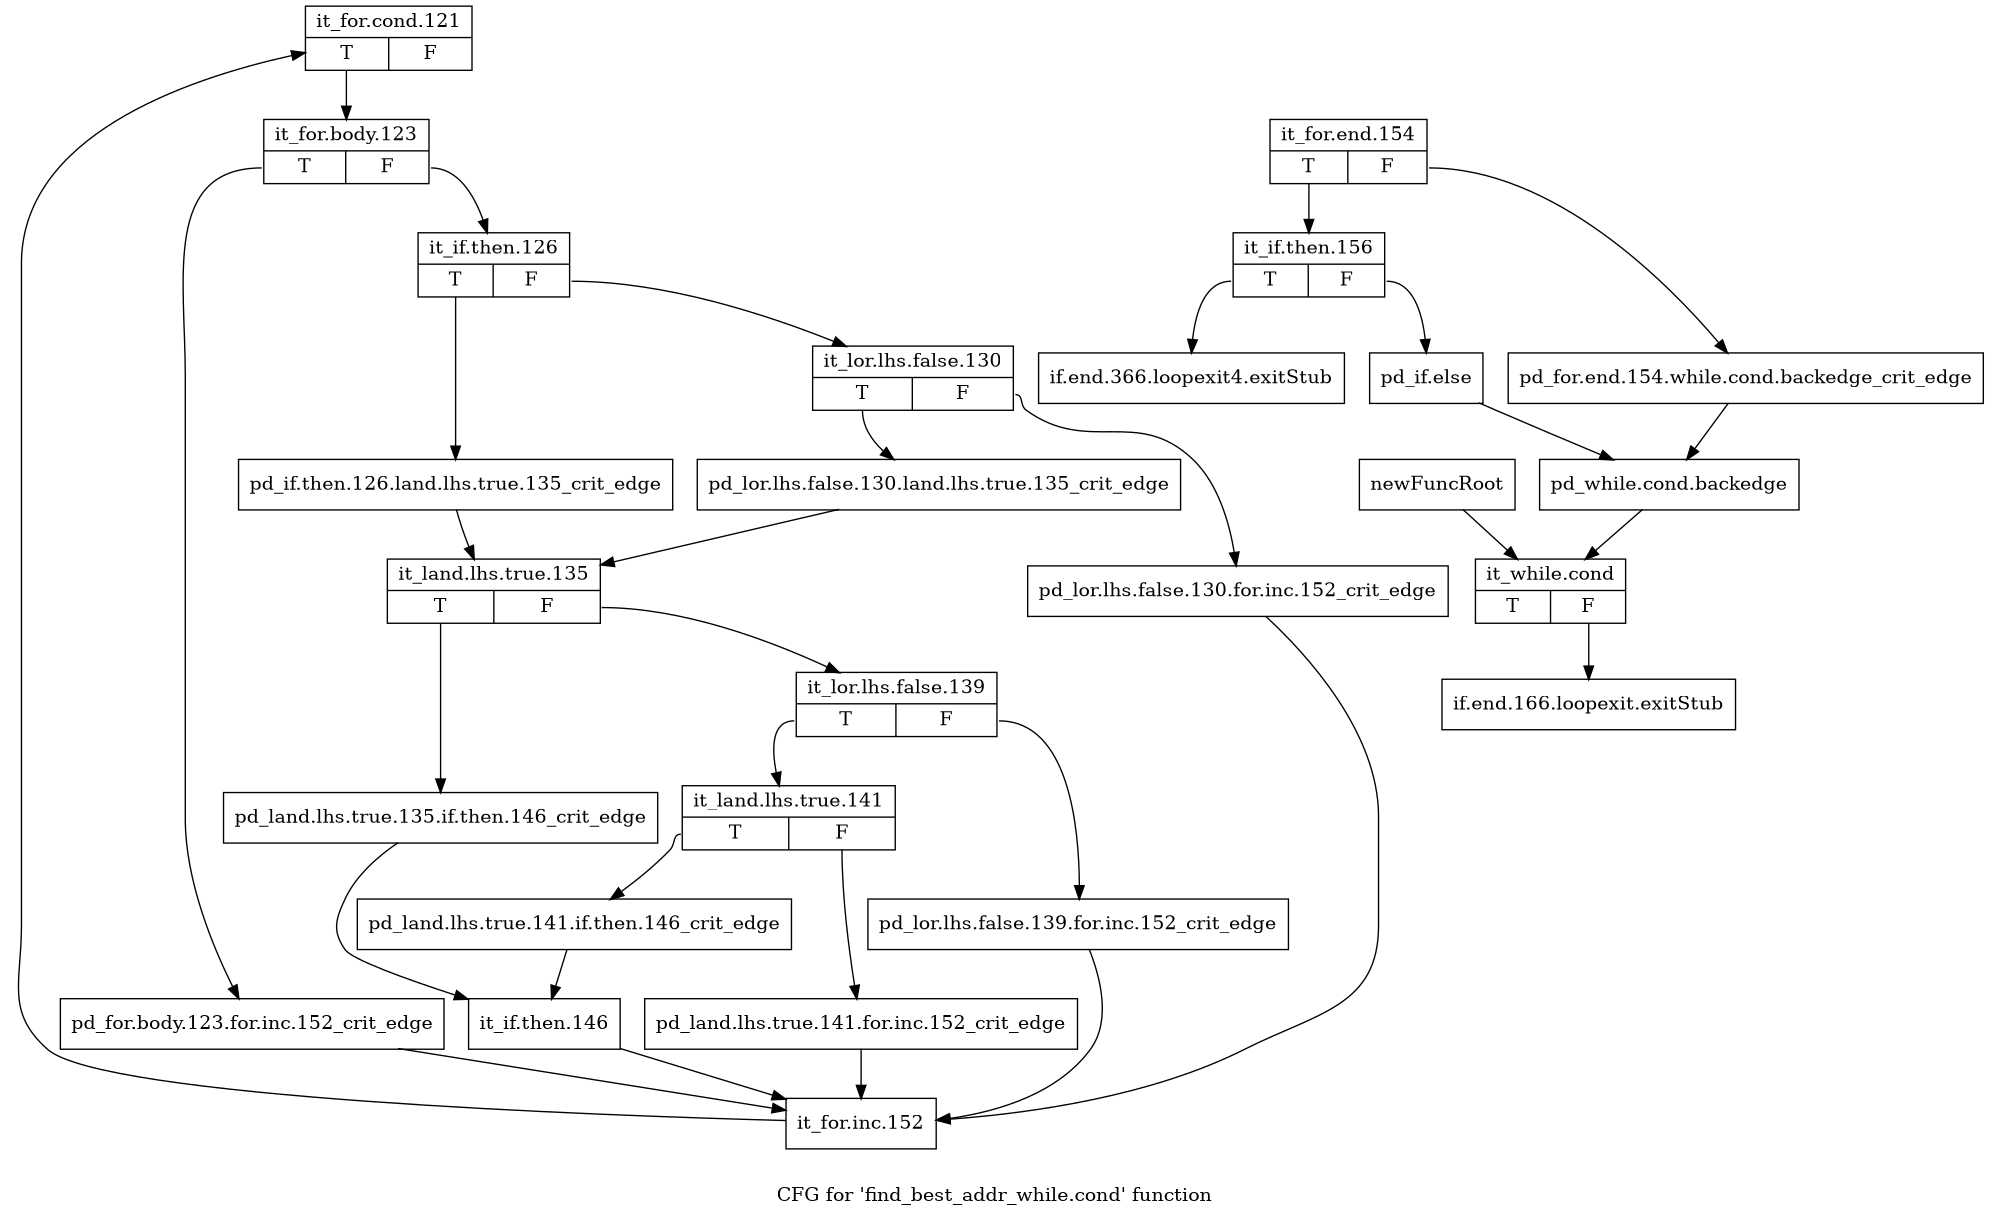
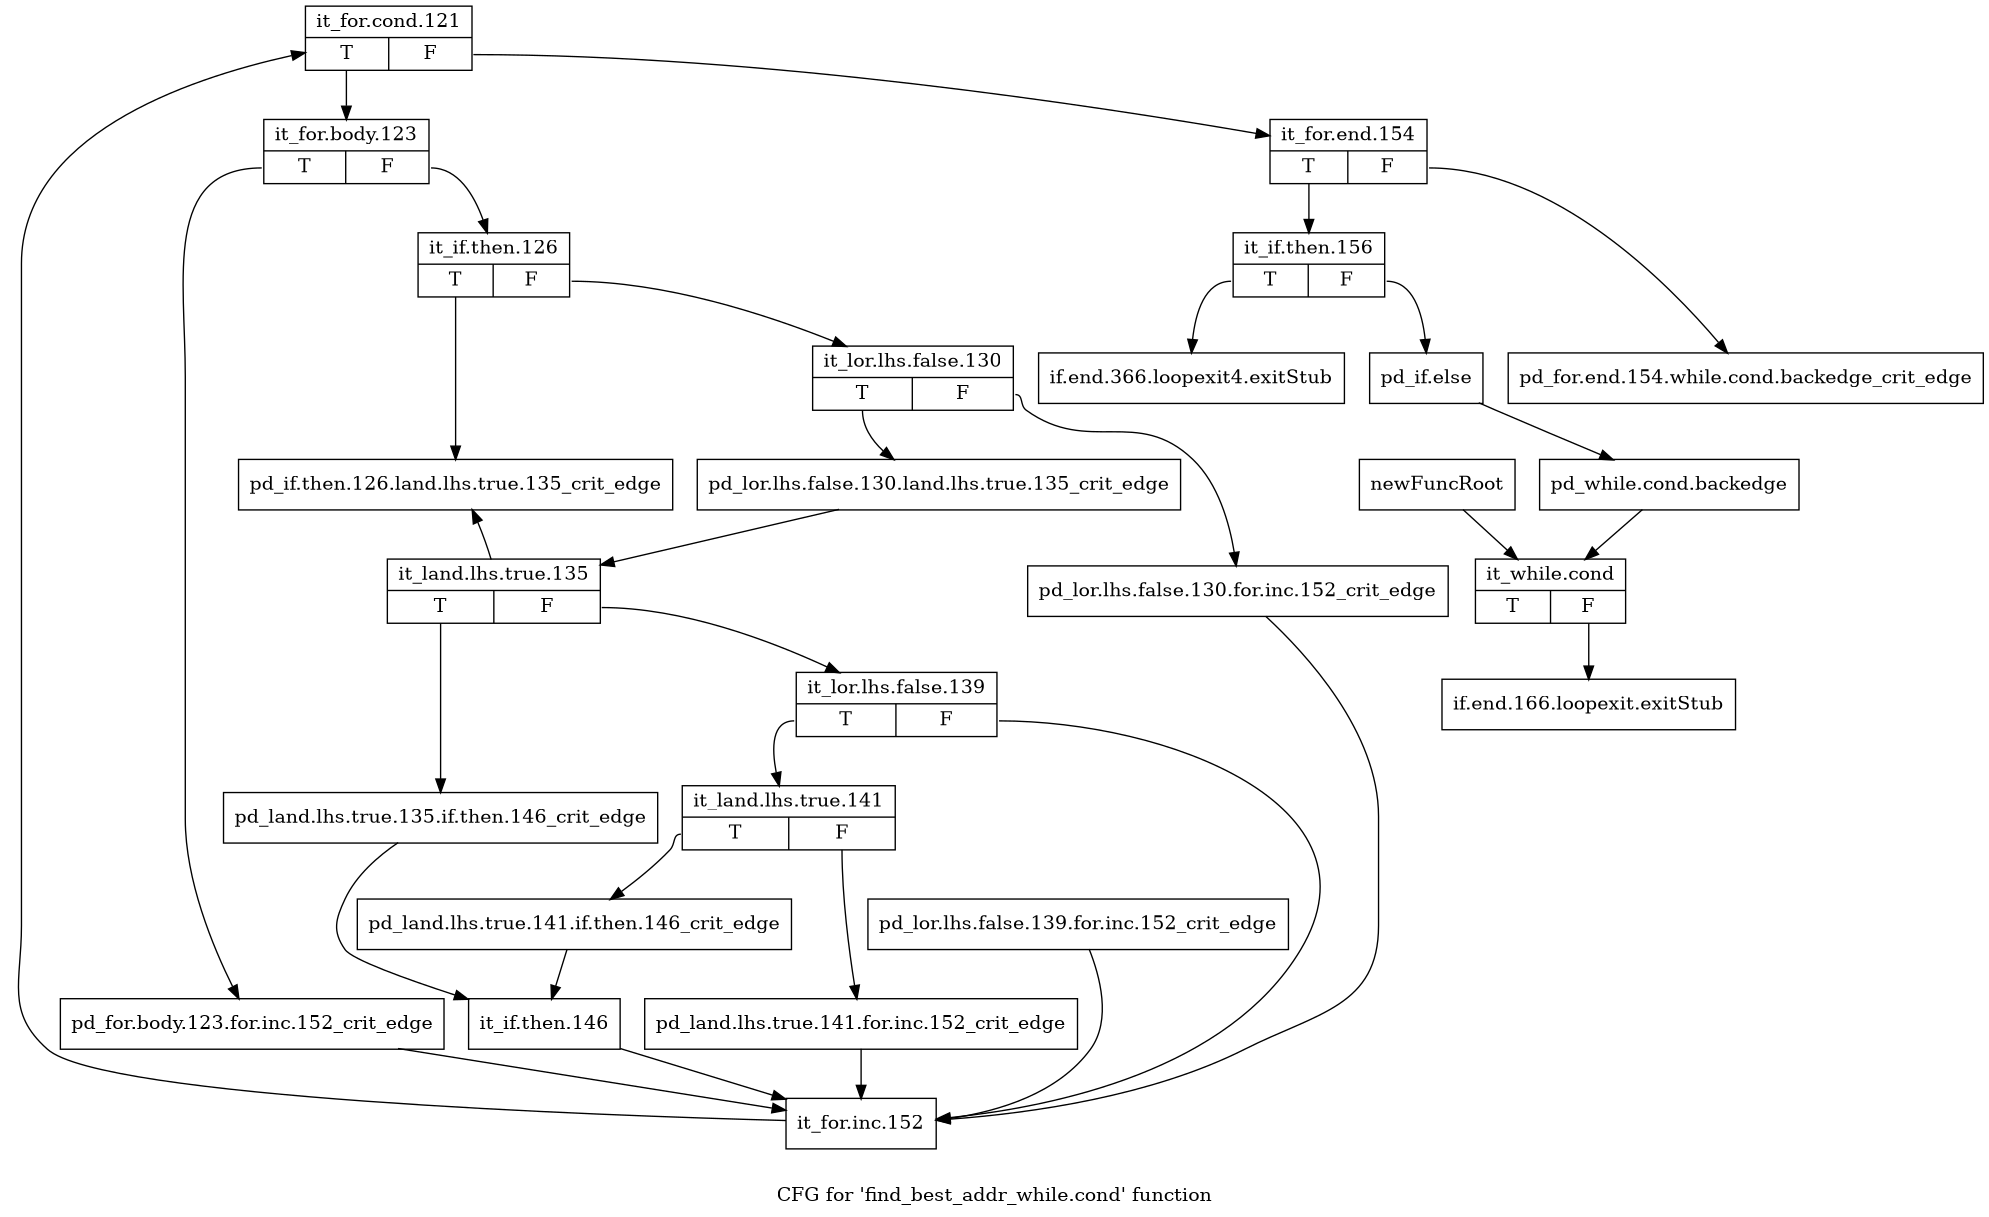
none -> (866, 79)
(1712, 426) -> none
(462, 528) -> (485, 541)
(1067, 786) -> (1310, 924)
